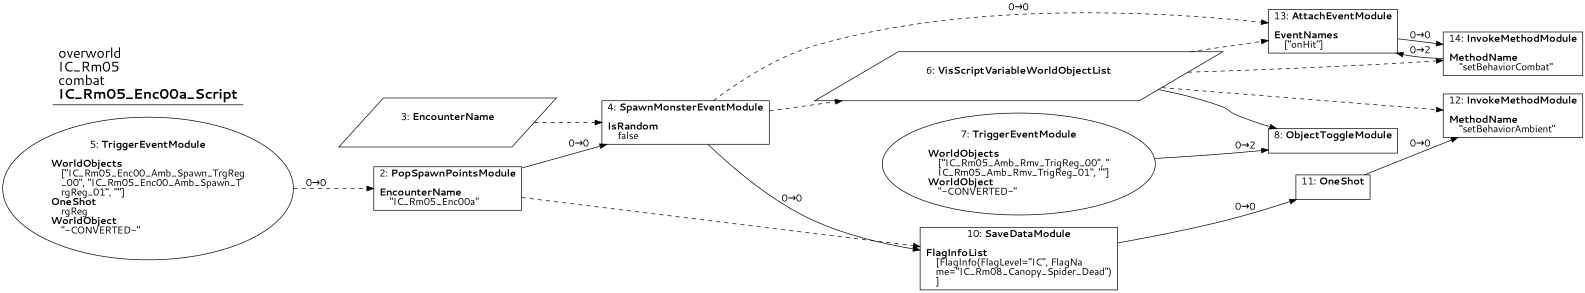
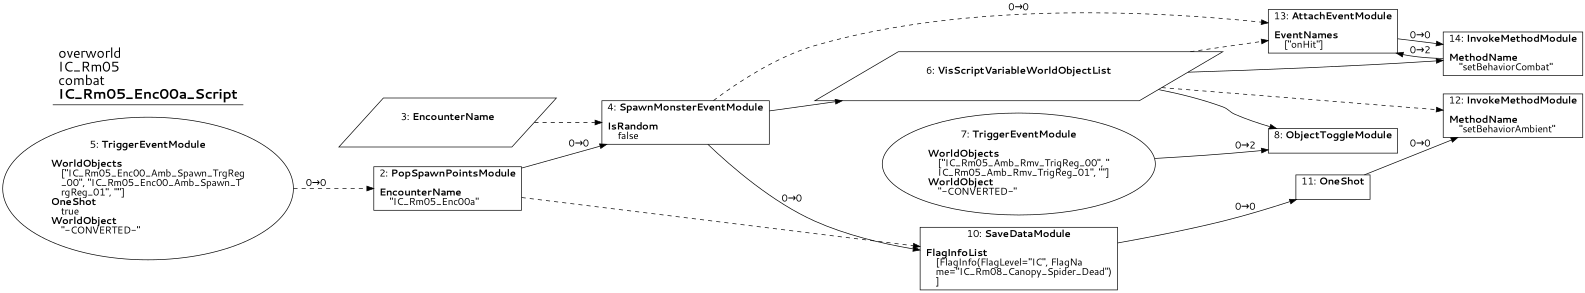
(1312, 68) -> (1312, 68)
(802, 106) -> (802, 106)
(69, 212) -> (65, 212)
